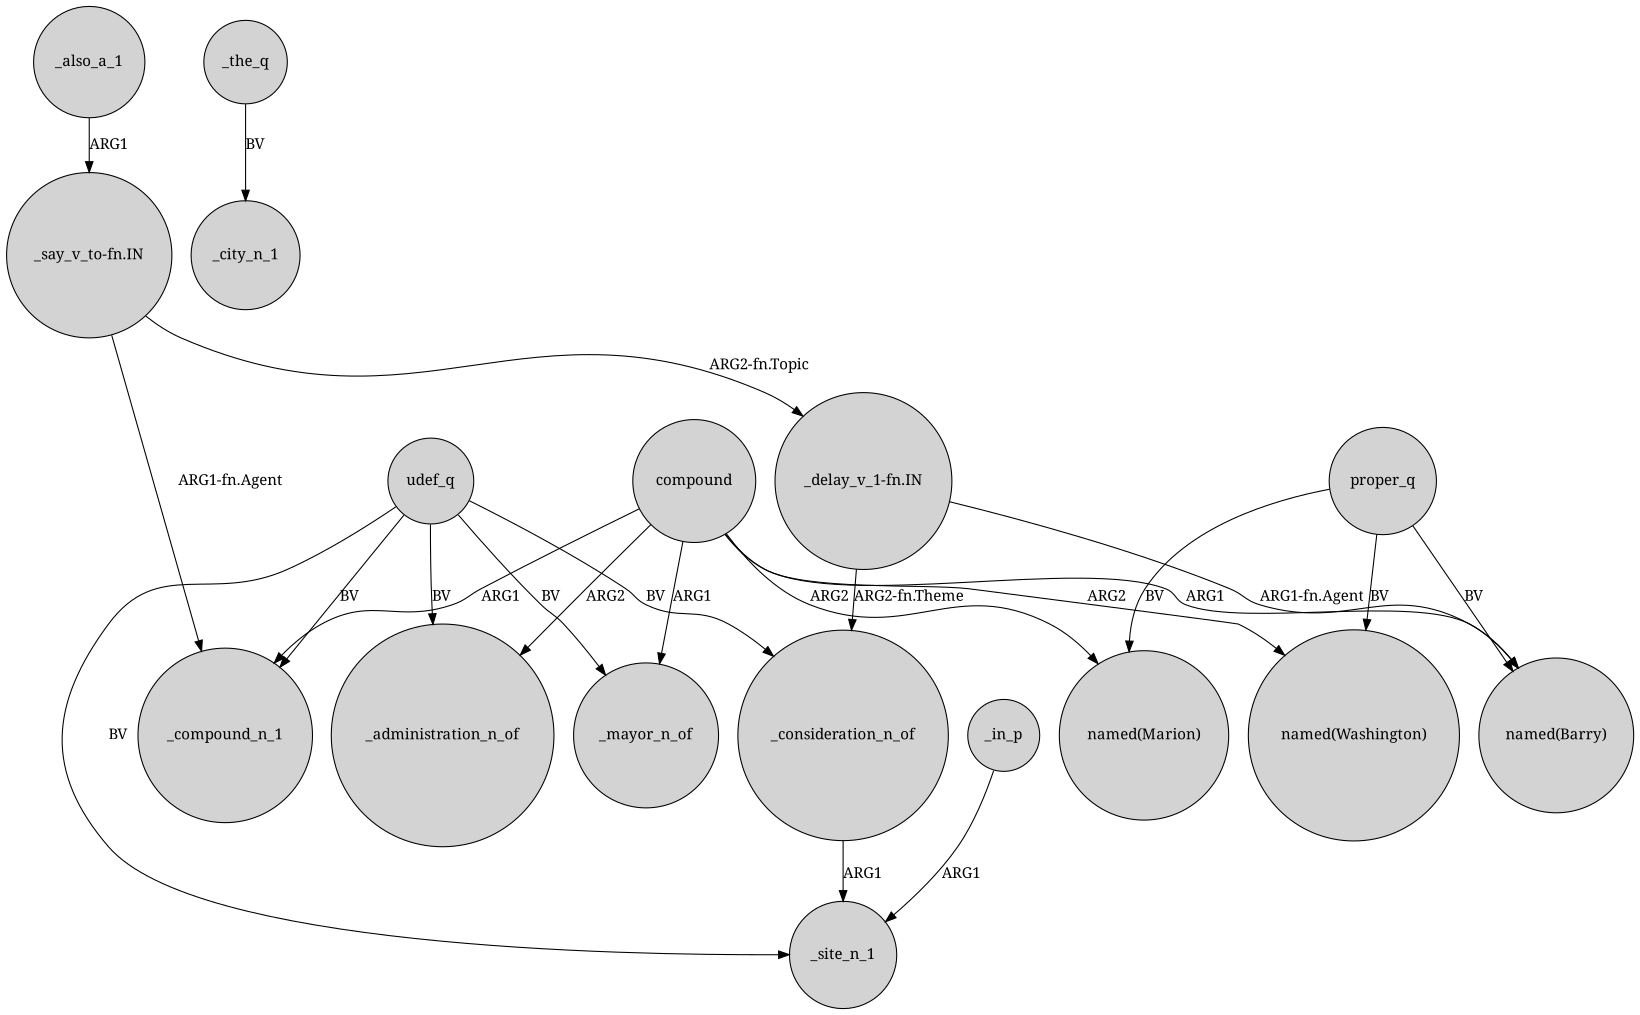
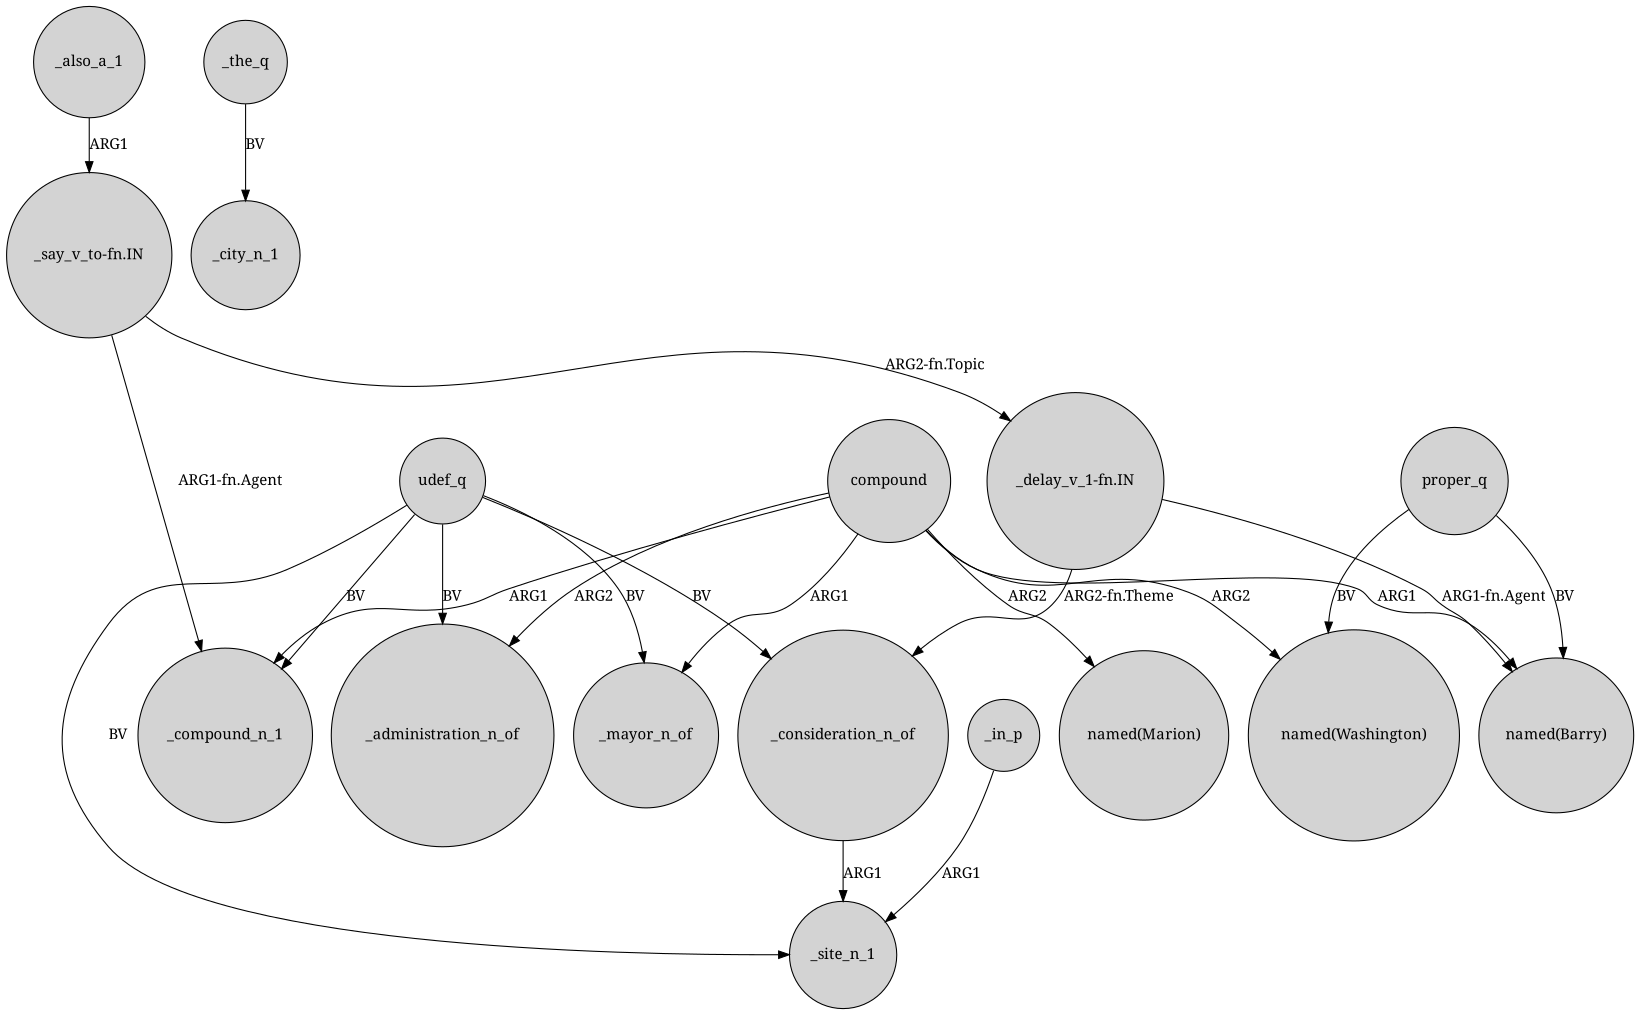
(1203, 535) -> none
